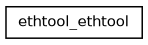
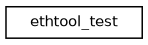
(74, 22) -> (74, 22)
